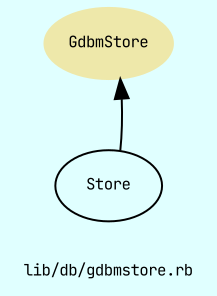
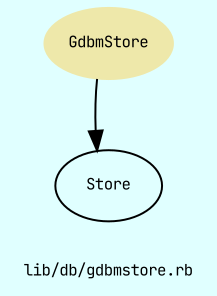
(122, 125) -> (95, 105)
